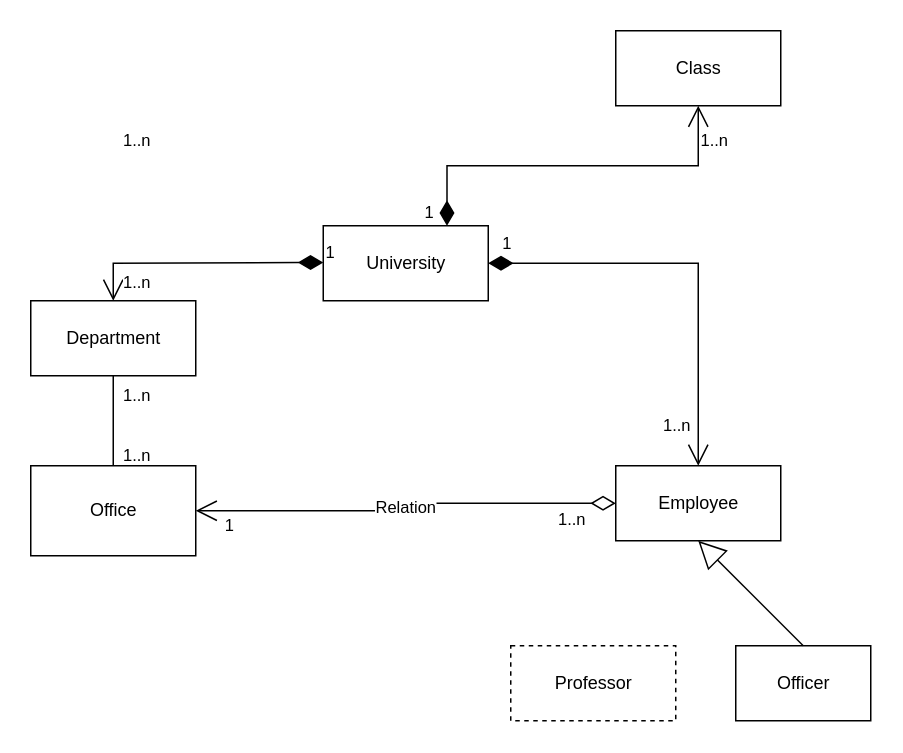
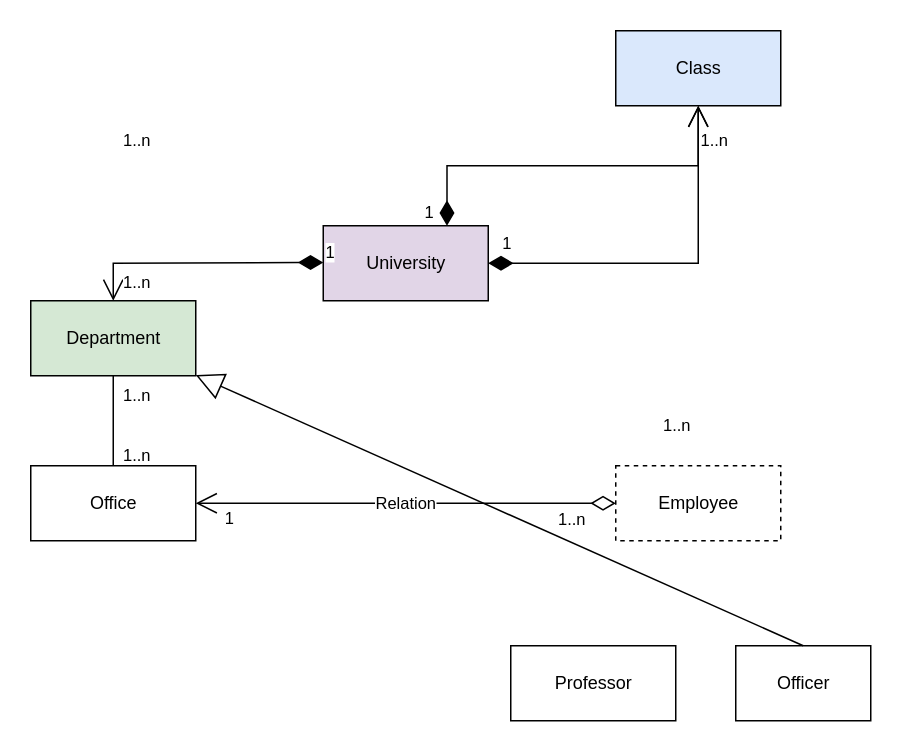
(698, 68) -> (698, 68)
(406, 263) -> (406, 263)
(113, 338) -> (113, 338)
(698, 361) -> (698, 217)
(698, 503) -> (698, 503)
(113, 511) -> (113, 503)
(760, 603) -> (645, 575)
(593, 683) -> (593, 683)
